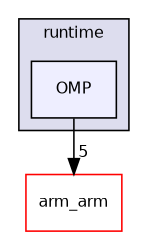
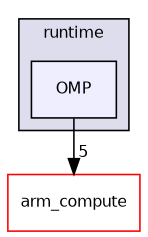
(74, 203) -> (74, 203)
